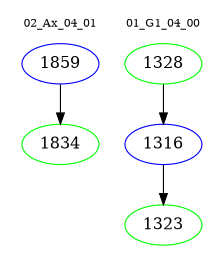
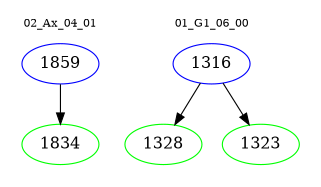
(163, 24) -> (212, 24)
(163, 99) -> (191, 99)
